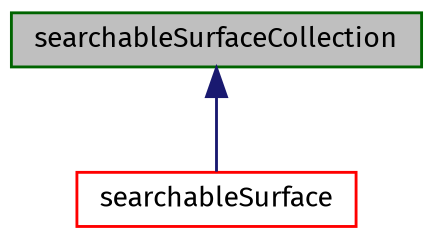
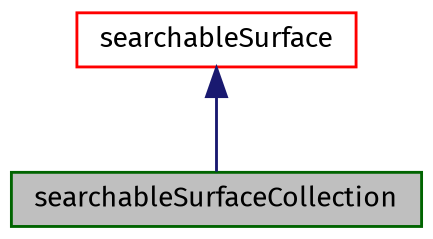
(216, 135) -> (216, 135)
